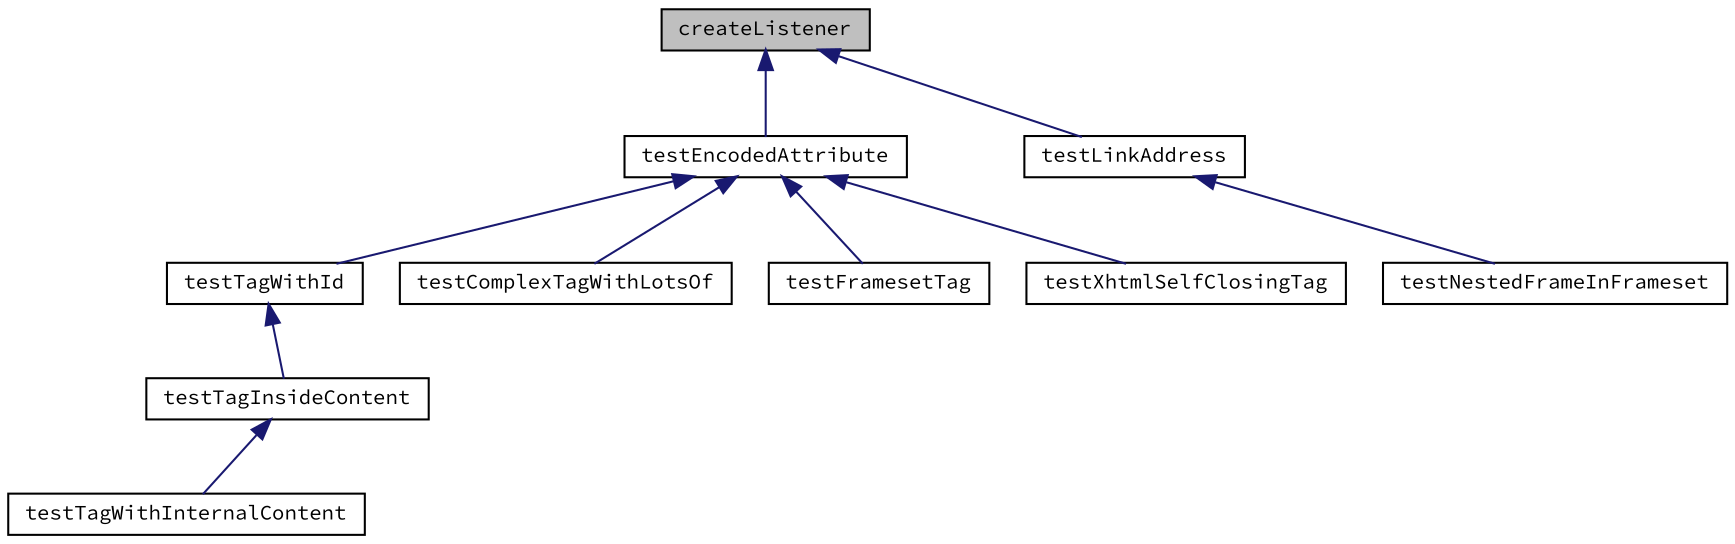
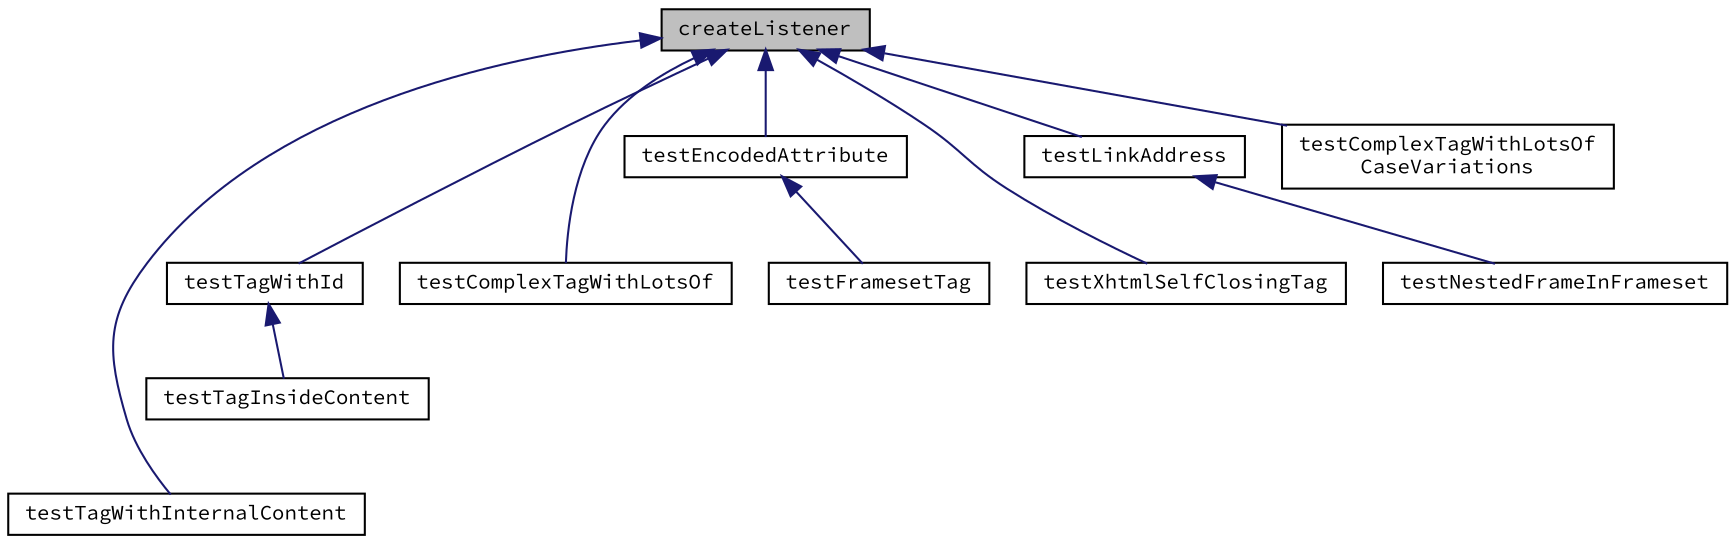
none -> (1448, 157)
(505, 223) -> (502, 159)
(986, 223) -> (978, 168)
(657, 225) -> (596, 139)
(230, 465) -> (259, 163)
